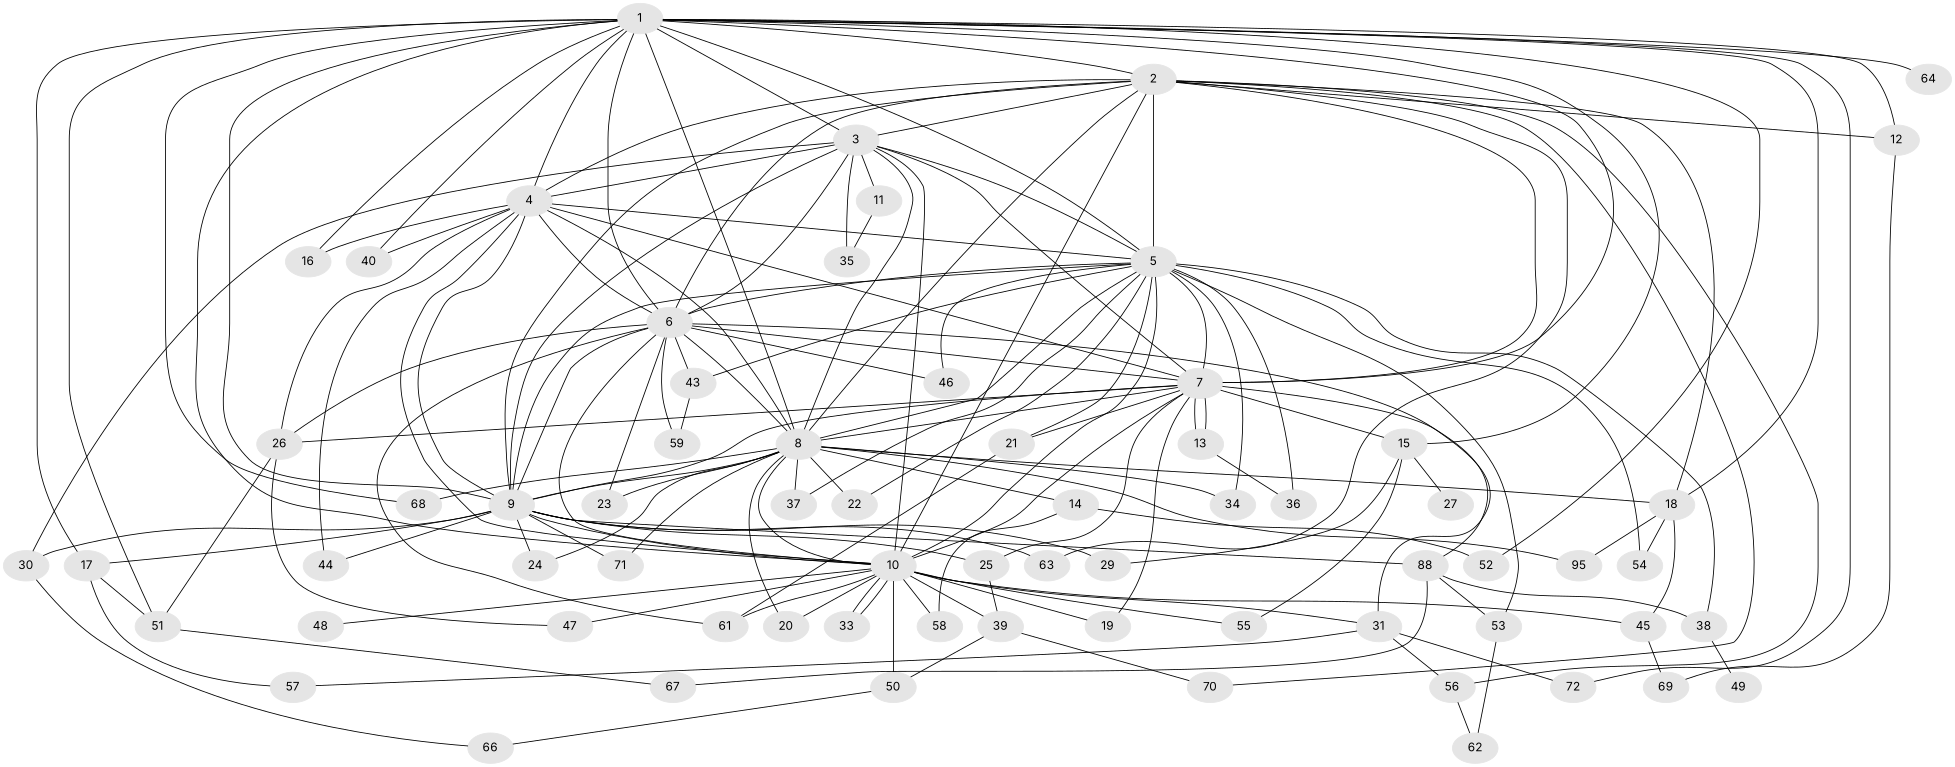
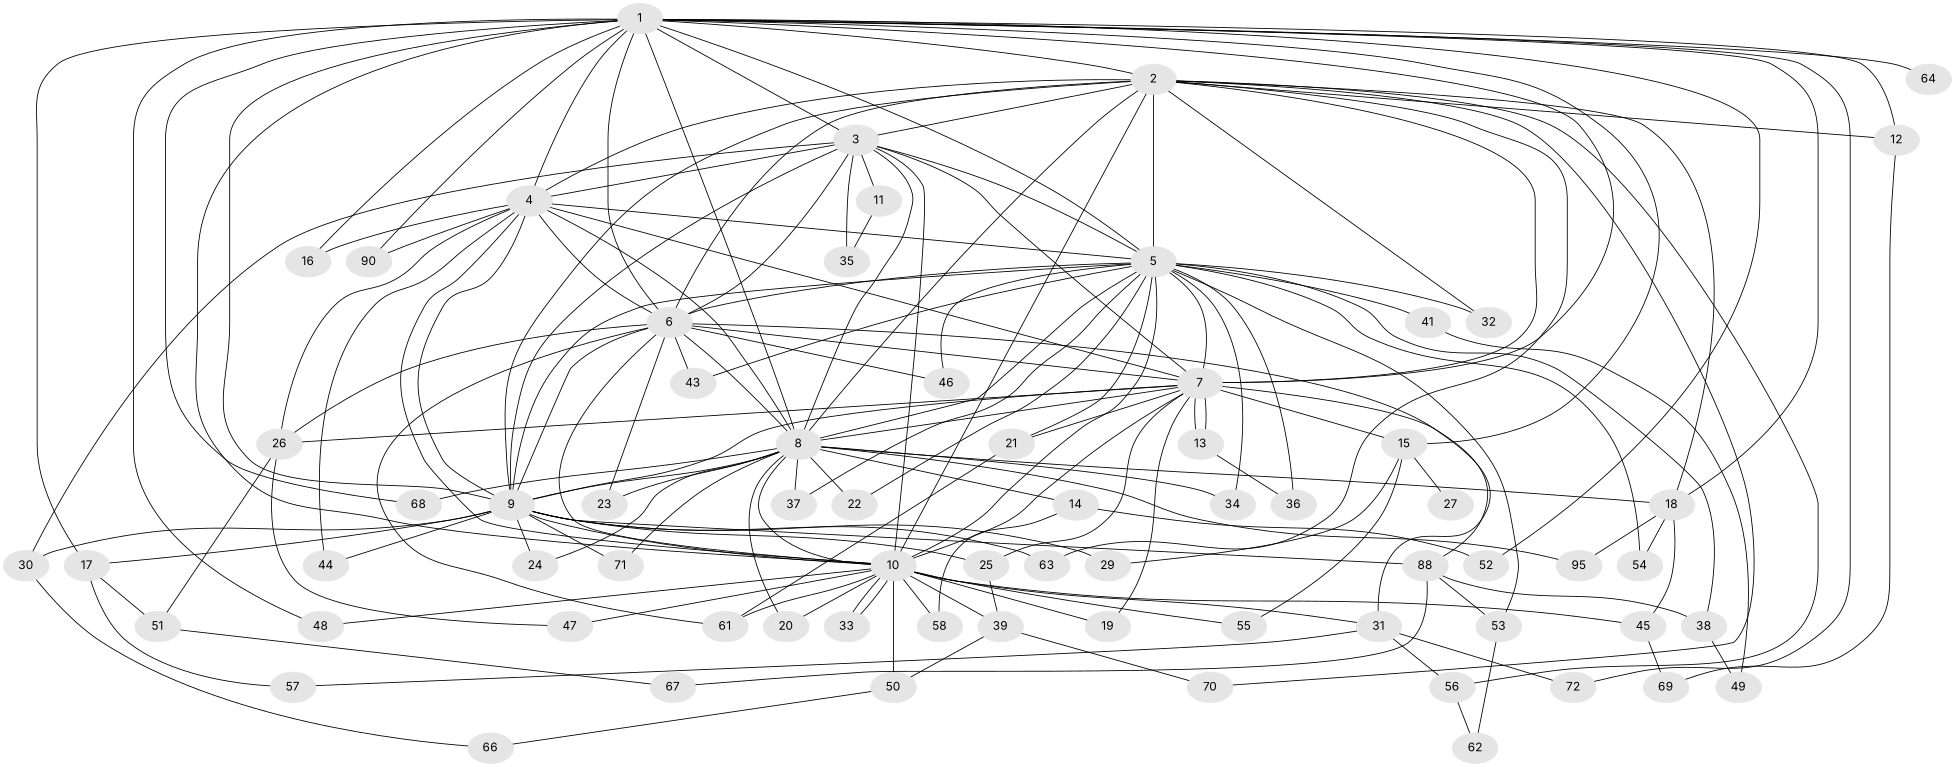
(89, 93) -> (133, 152)
(369, 262) -> (369, 262)
none -> (1428, 323)
none -> (1489, 323)
(677, 444) -> none
